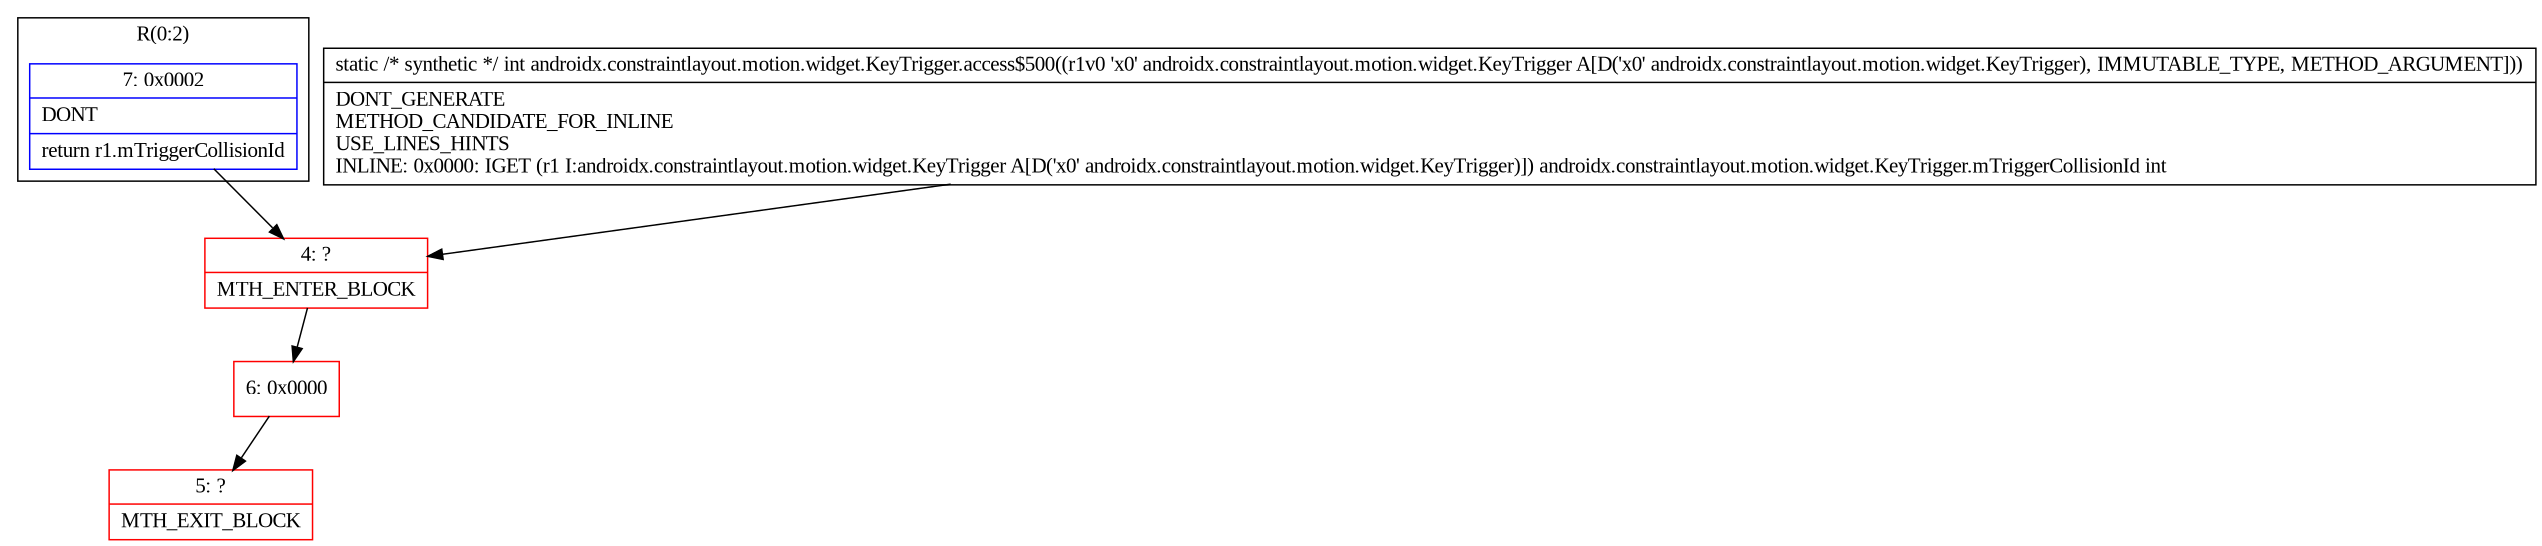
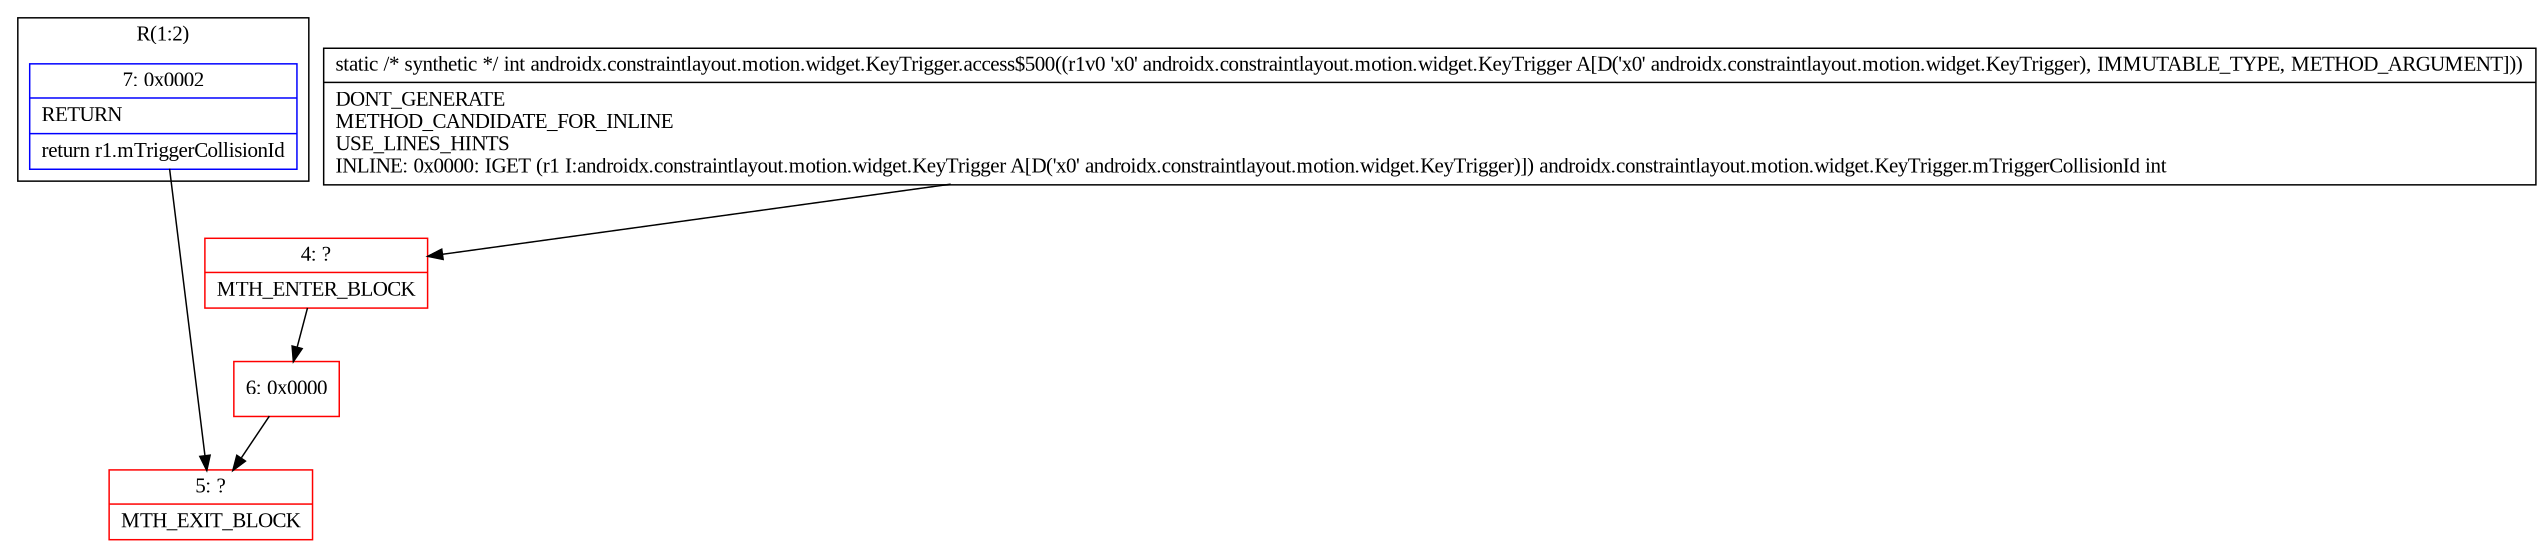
(163, 35) -> (163, 35)
(70, 115) -> (82, 115)
(243, 198) -> (187, 312)
